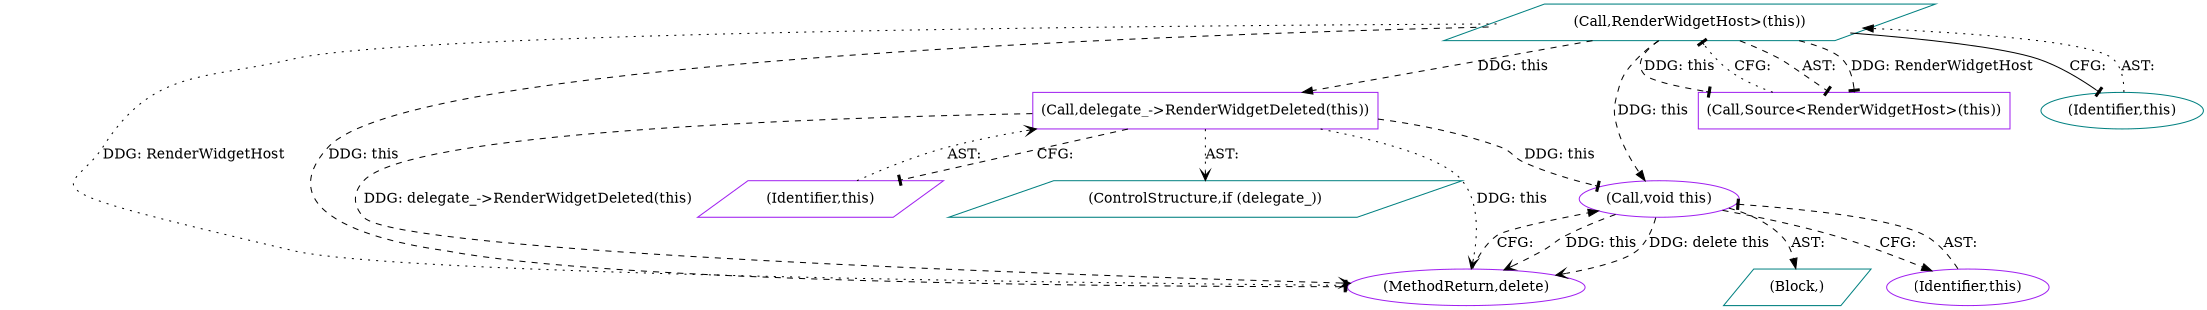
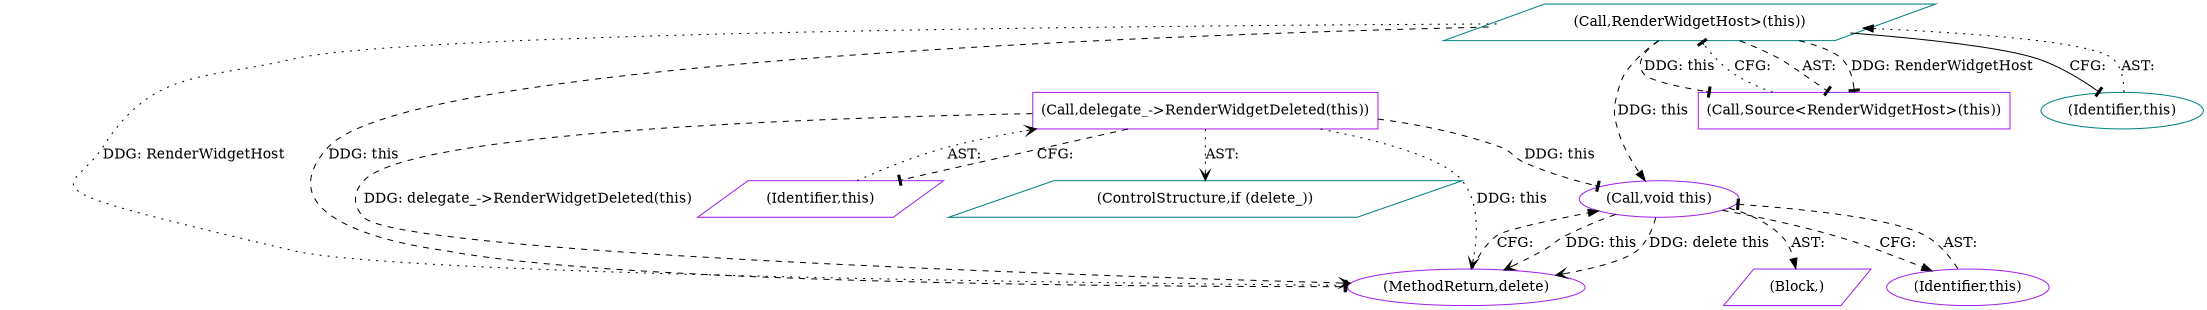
(1453, 66) -> none
(1205, 199) -> (1205, 199)
(1797, 287) -> (1797, 287)
